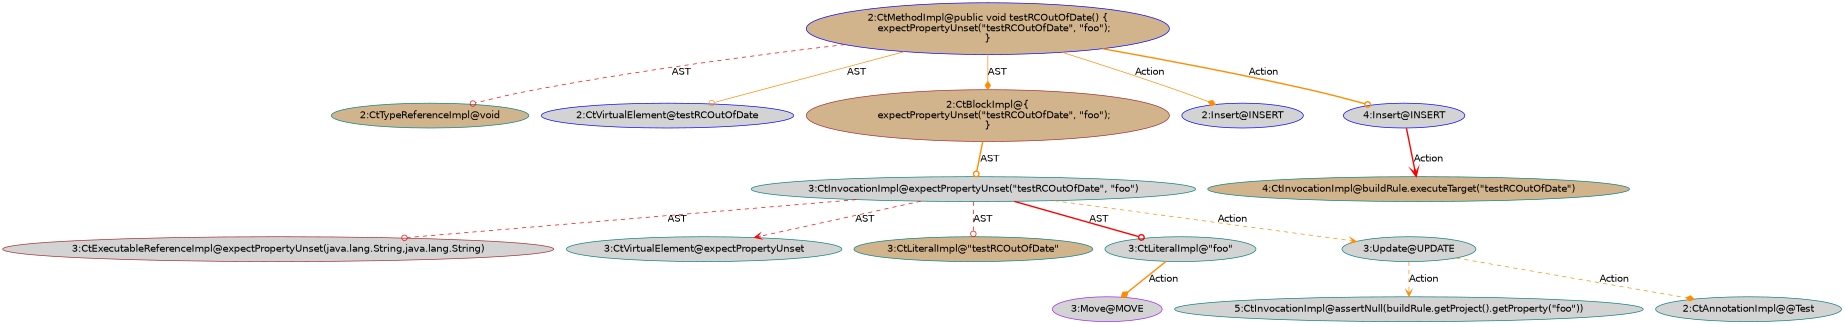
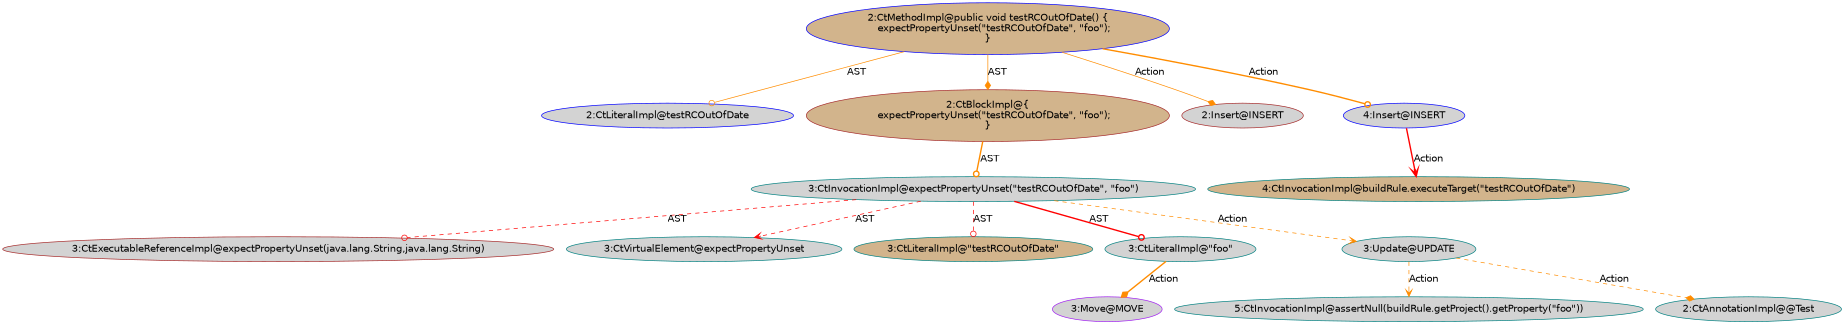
(430, 116) -> none
(668, 116) -> (668, 116)
(1243, 116) -> (1243, 116)
